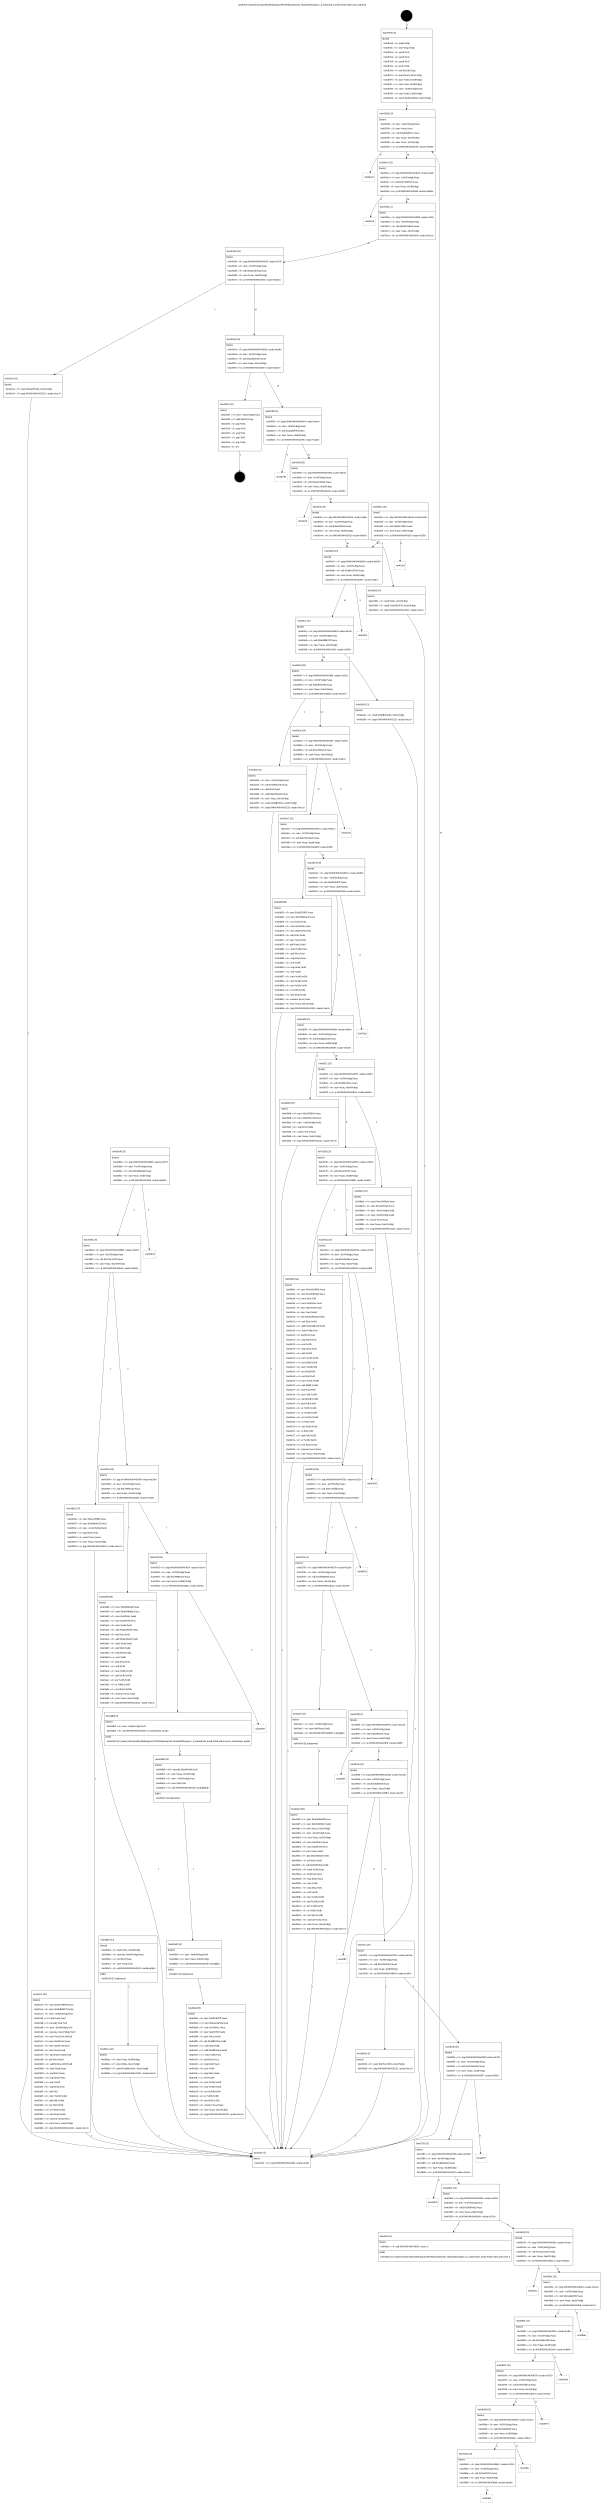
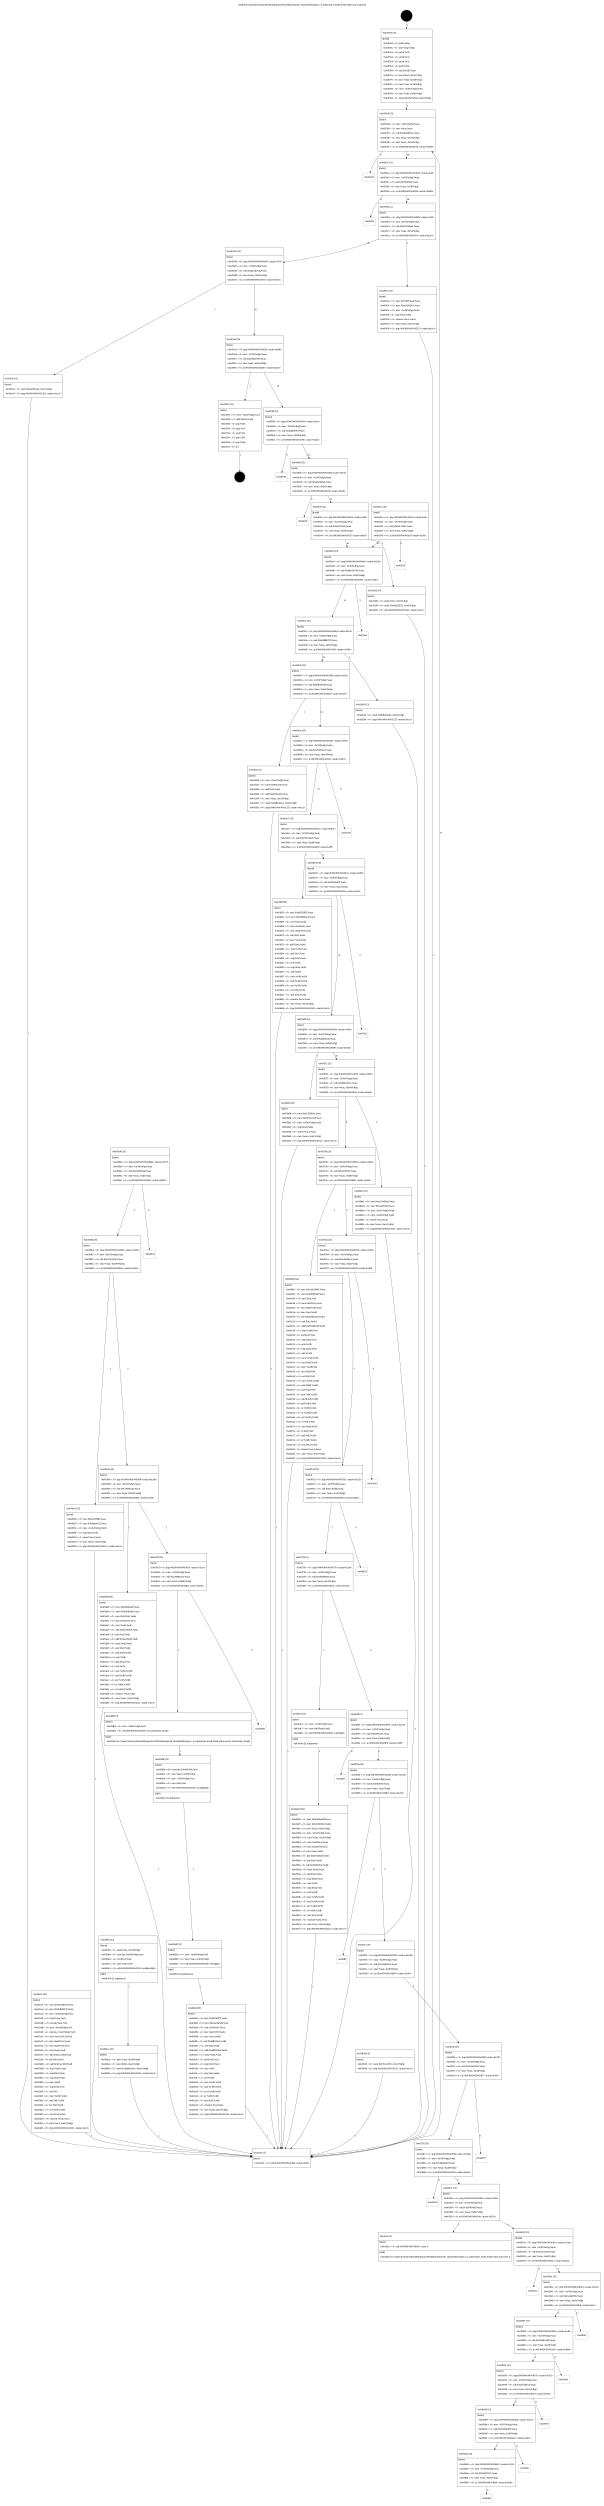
none -> (407, 310)
(385, 2013) -> none
